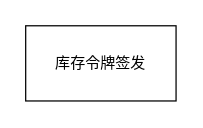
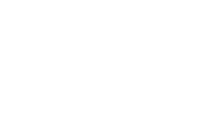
(101, 63) -> none
